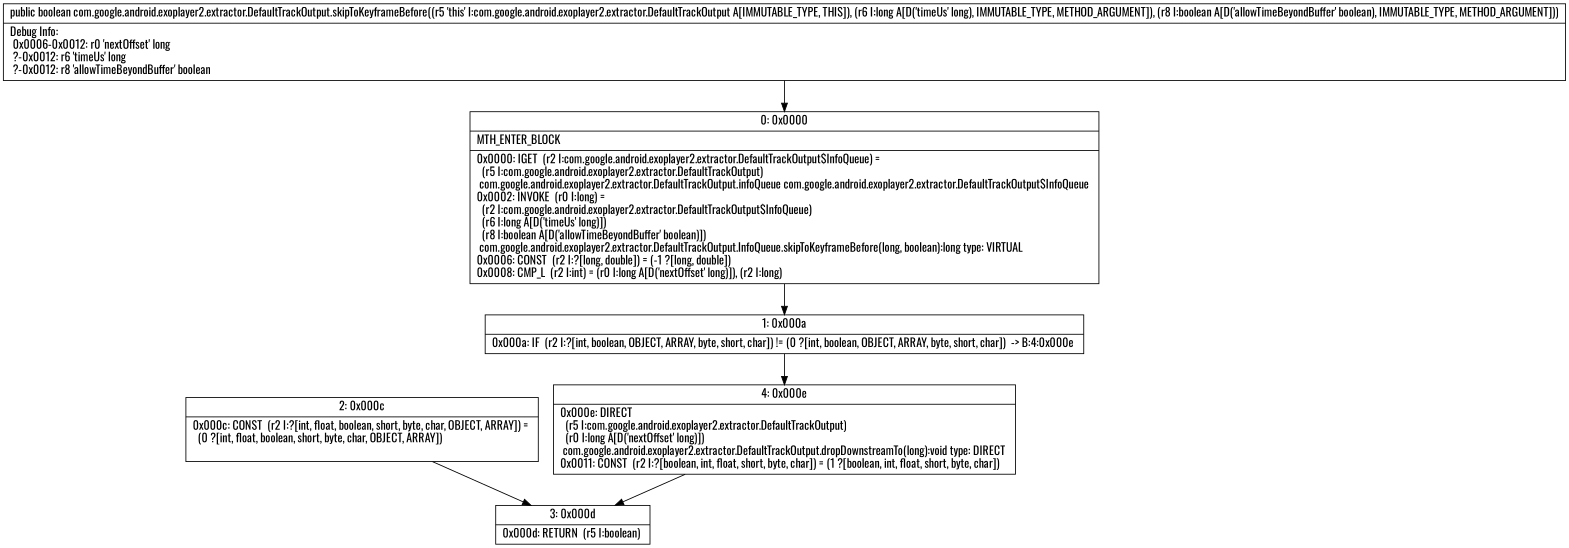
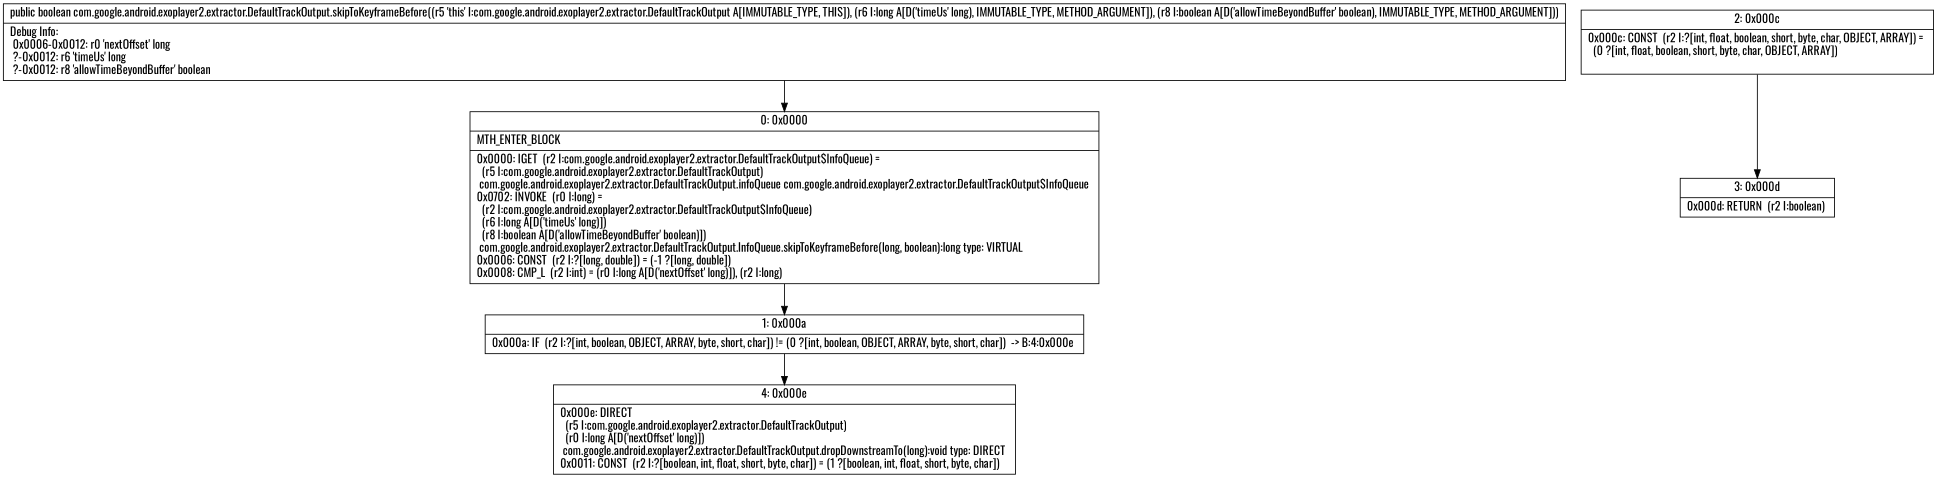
(543, 198) -> (541, 198)
(654, 488) -> none
(573, 534) -> (1757, 207)
